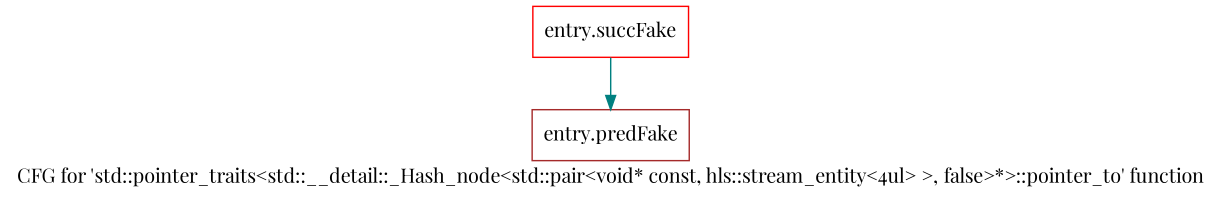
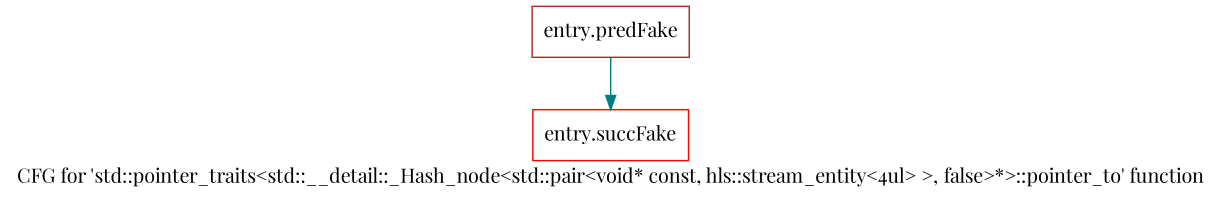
(611, 77) -> (611, 77)
